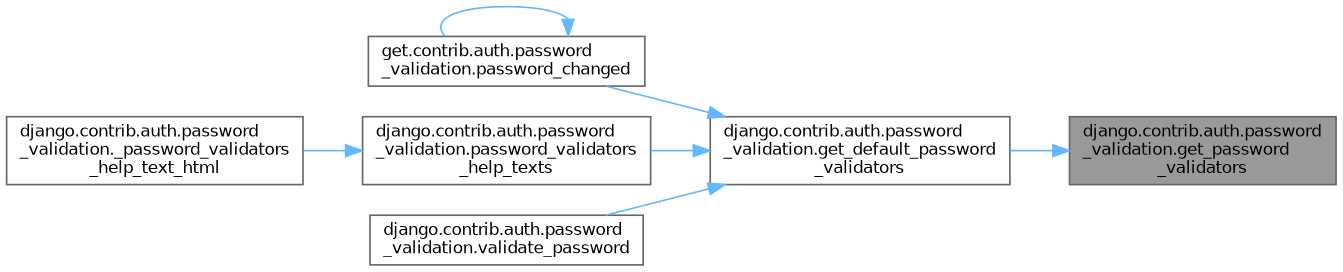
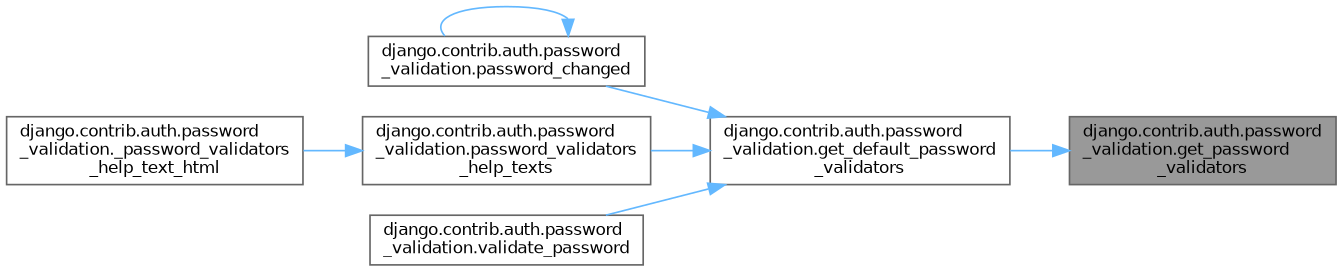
(507, 61) -> (507, 61)
